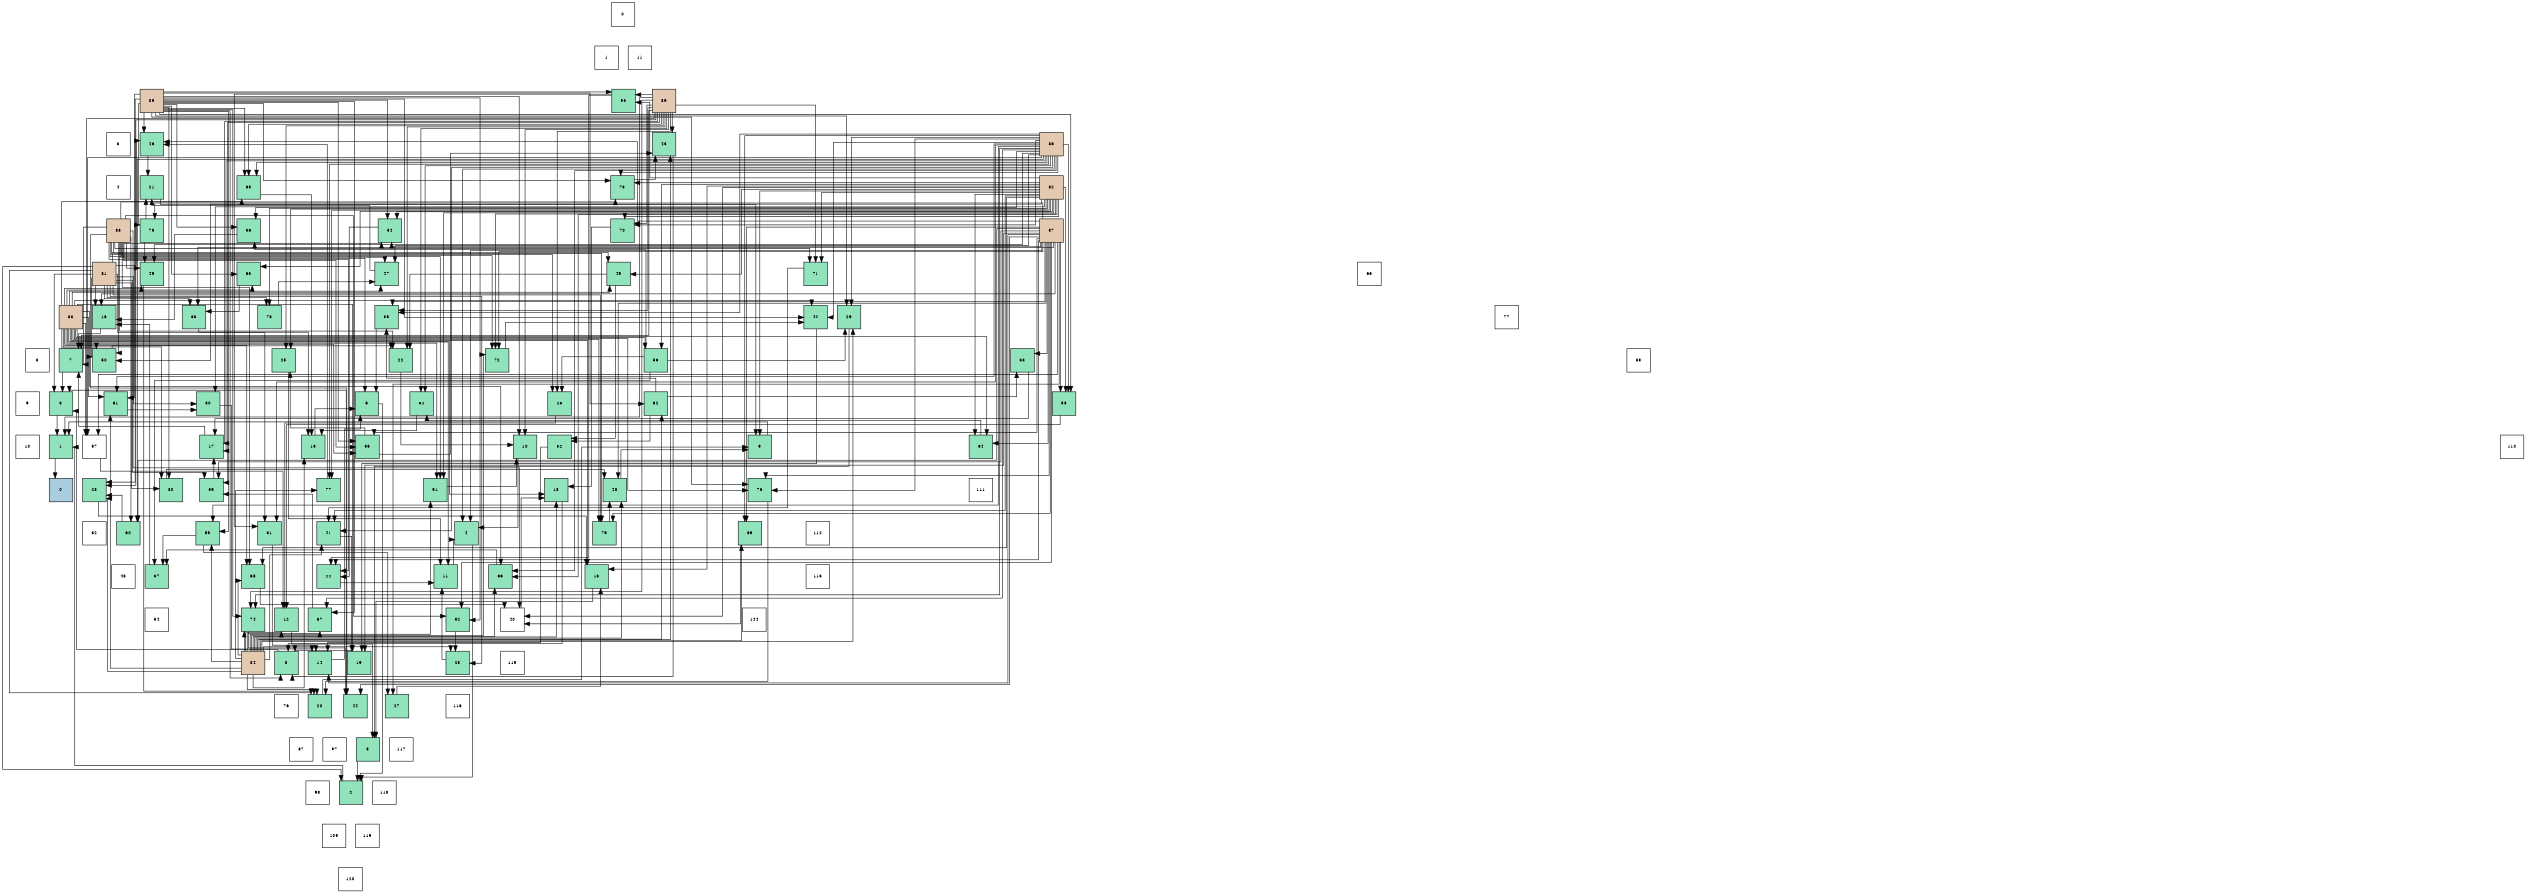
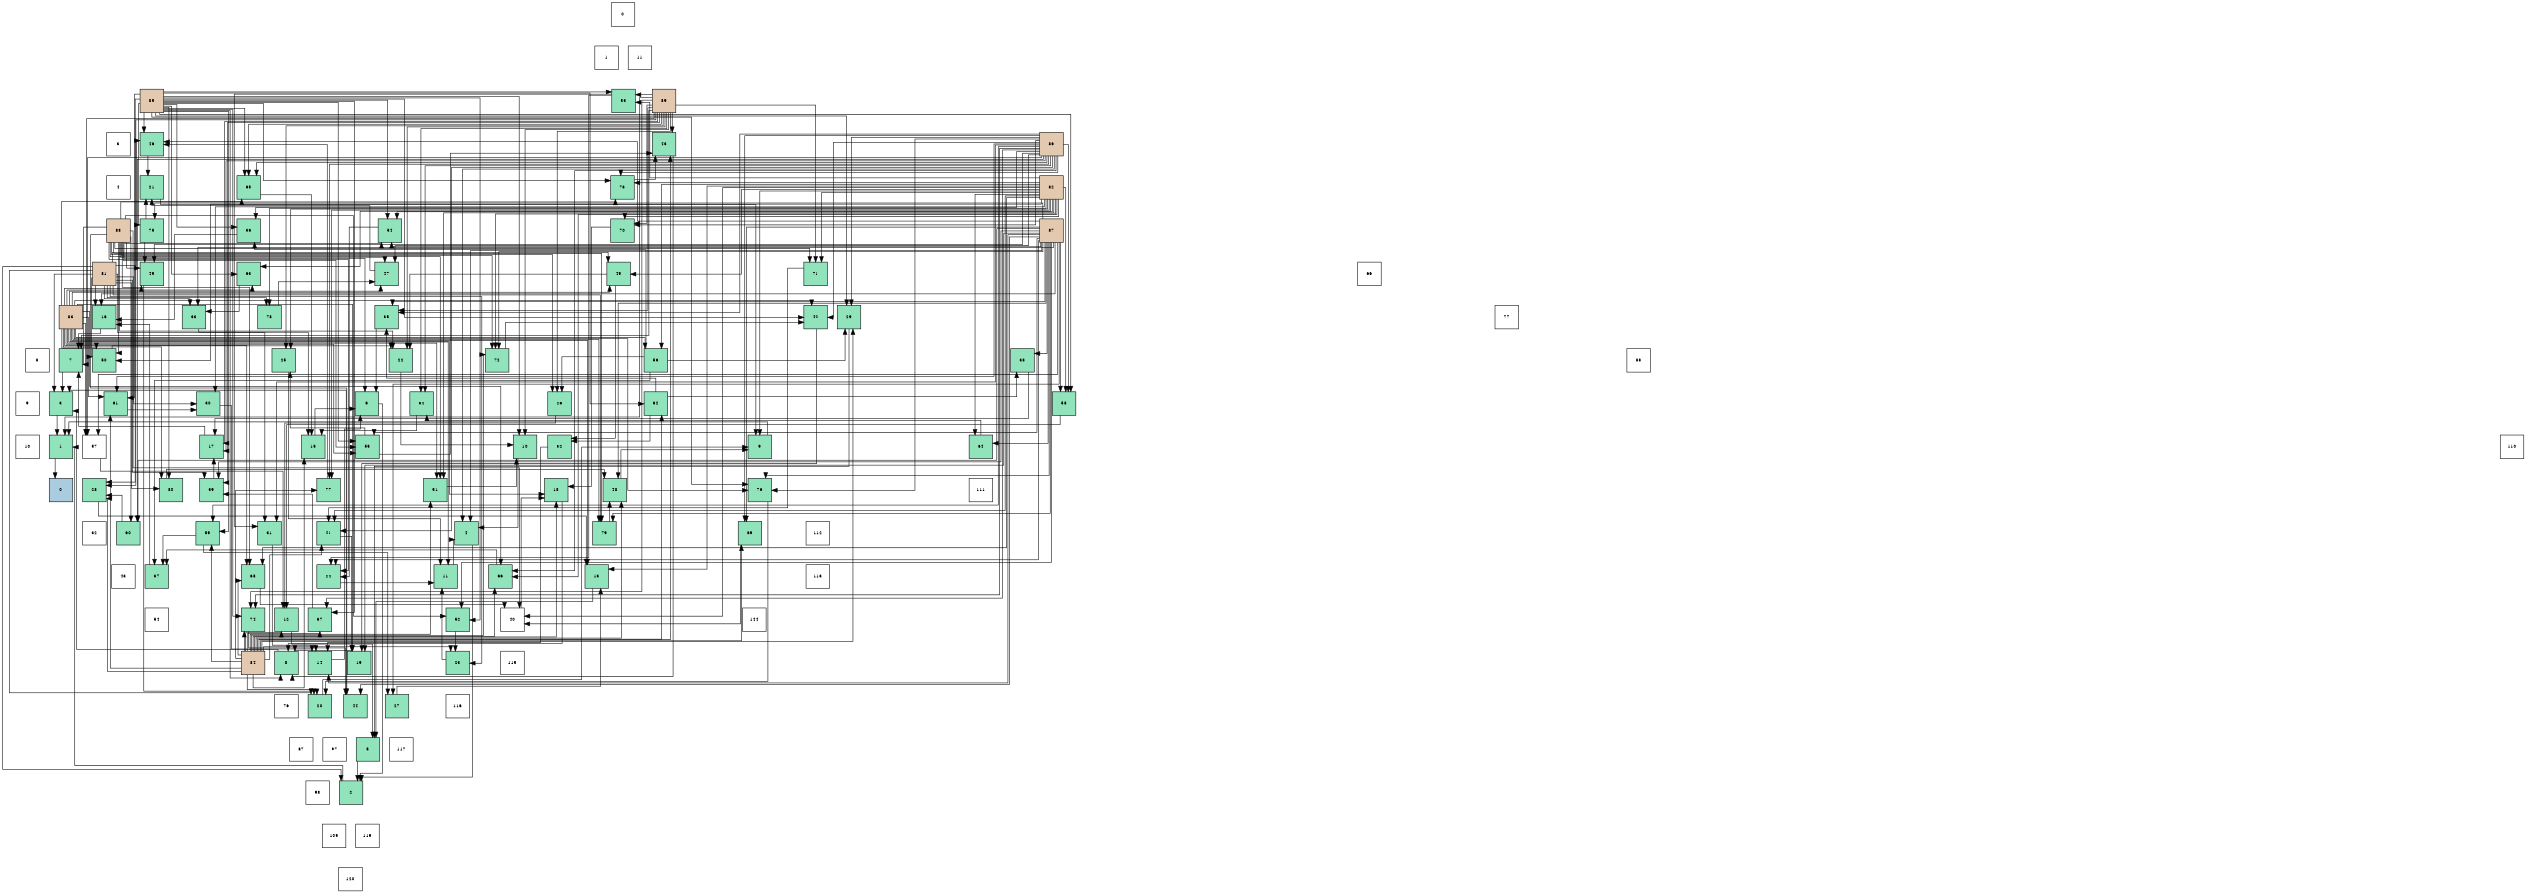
(701, 337) -> none
(384, 793) -> none
